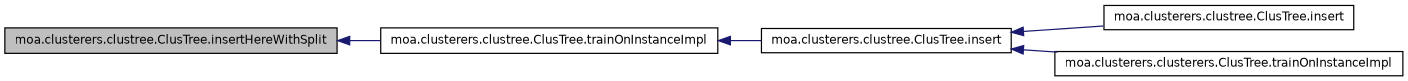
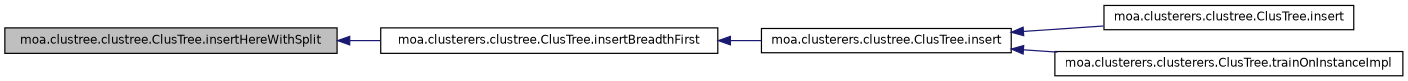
(171, 41) -> (171, 41)
(549, 41) -> (549, 41)
